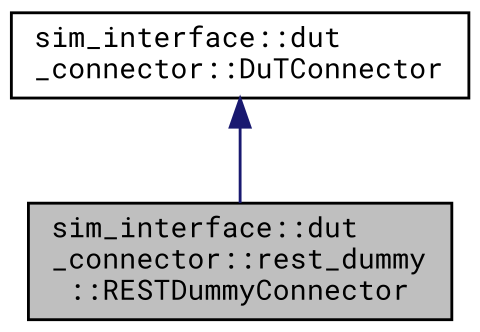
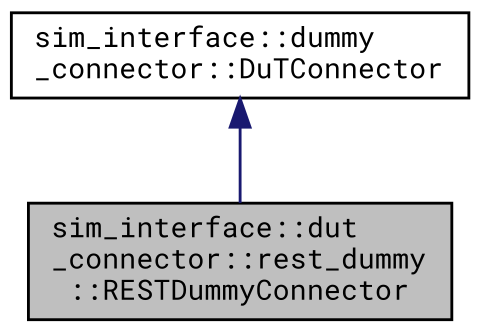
(240, 55) -> (240, 55)
